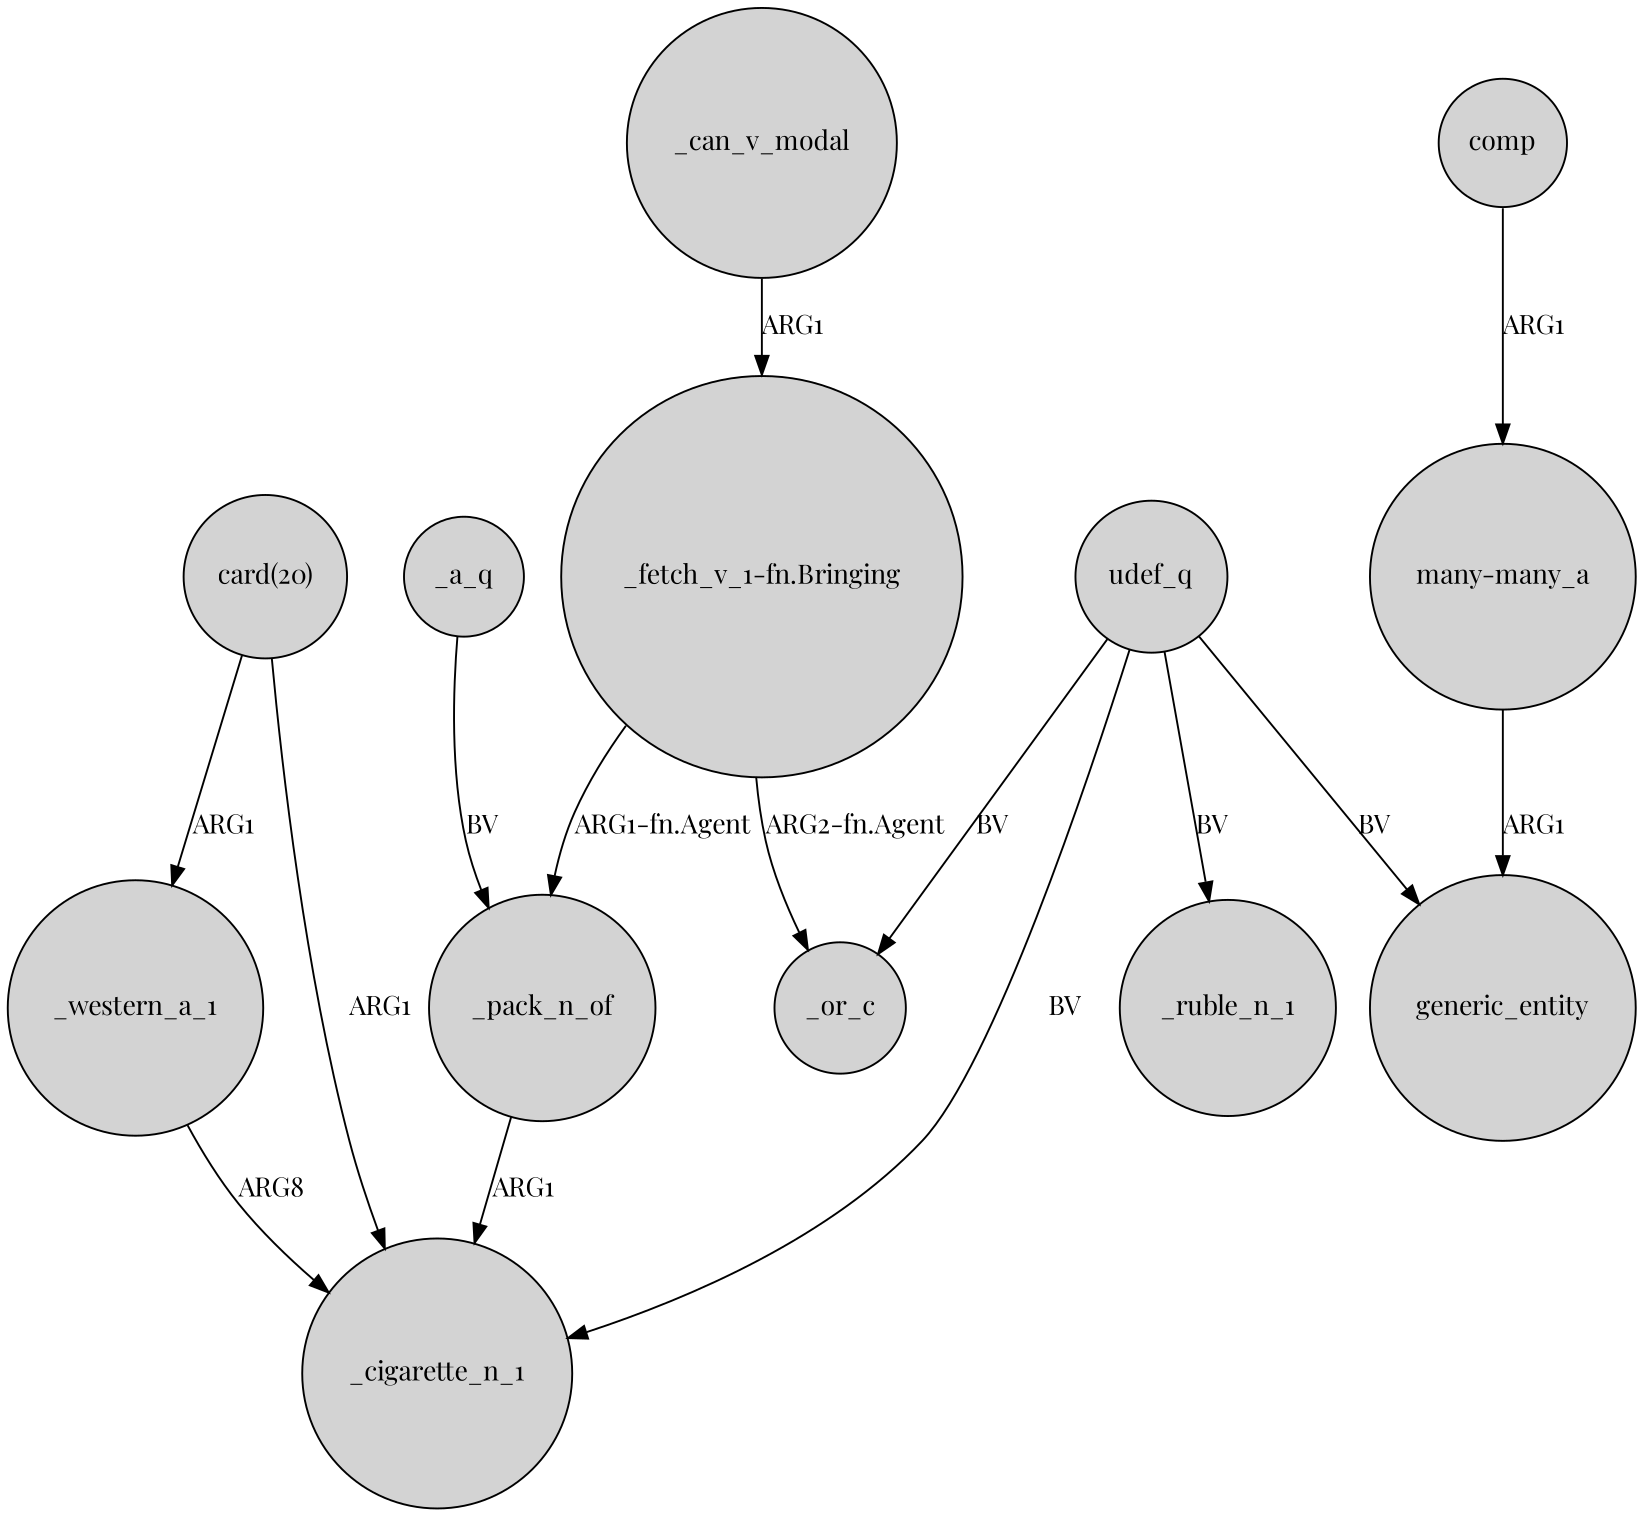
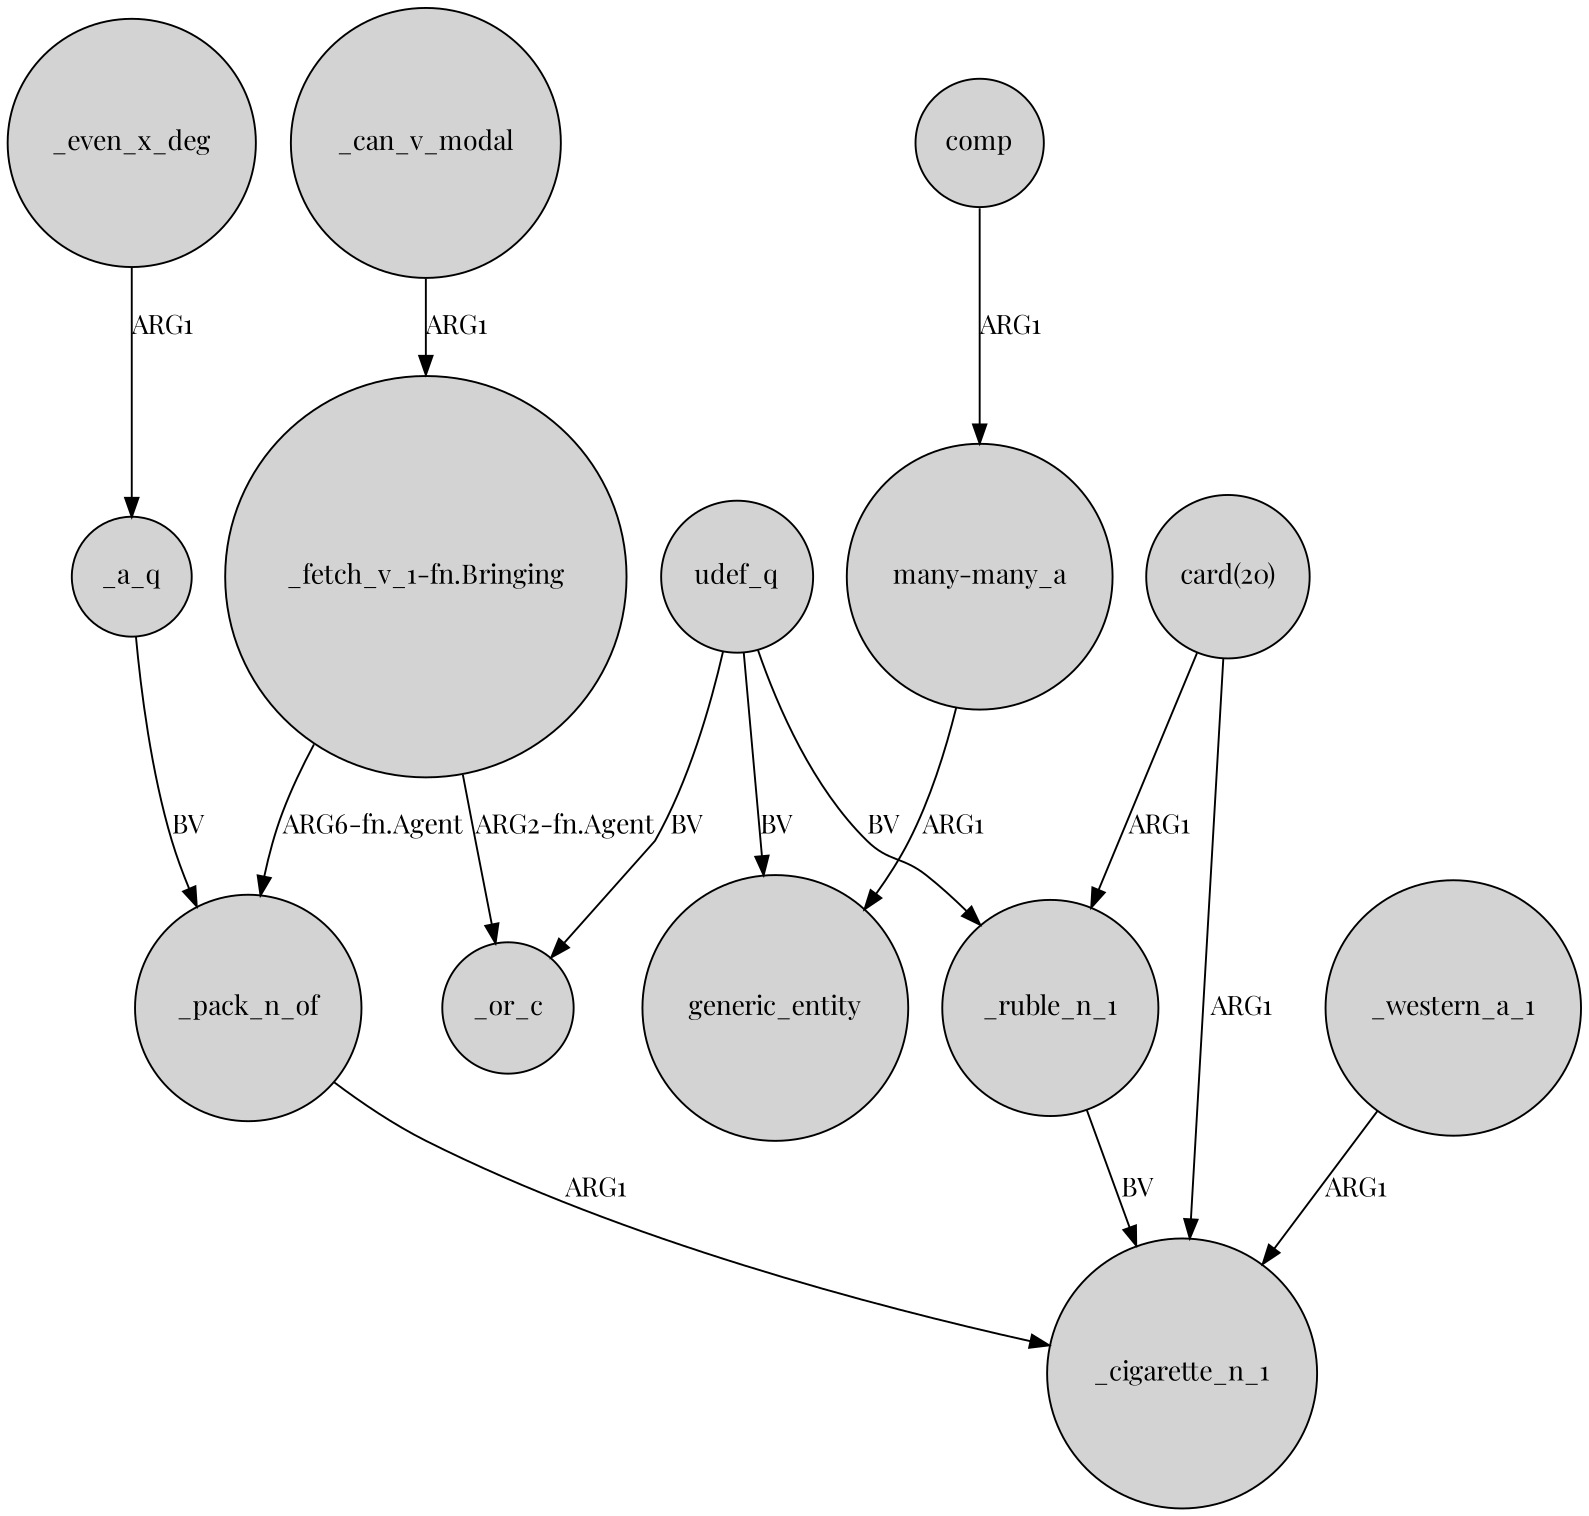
none -> (132, 143)
(210, 761) -> (1148, 771)
(664, 826) -> (373, 826)
(962, 1080) -> (1108, 1169)
(272, 1189) -> (1357, 1189)
